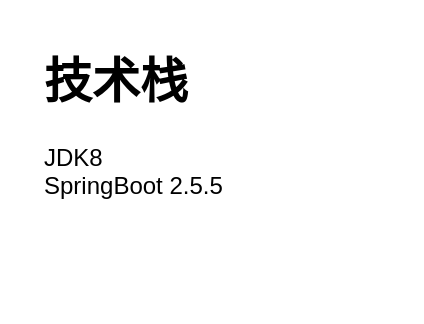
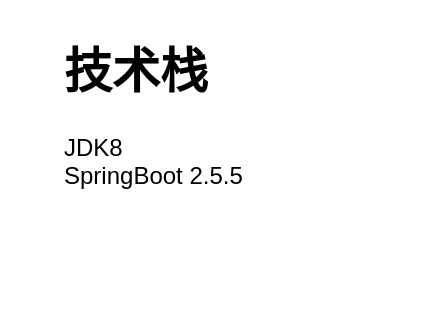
(211, 161) -> (231, 151)
